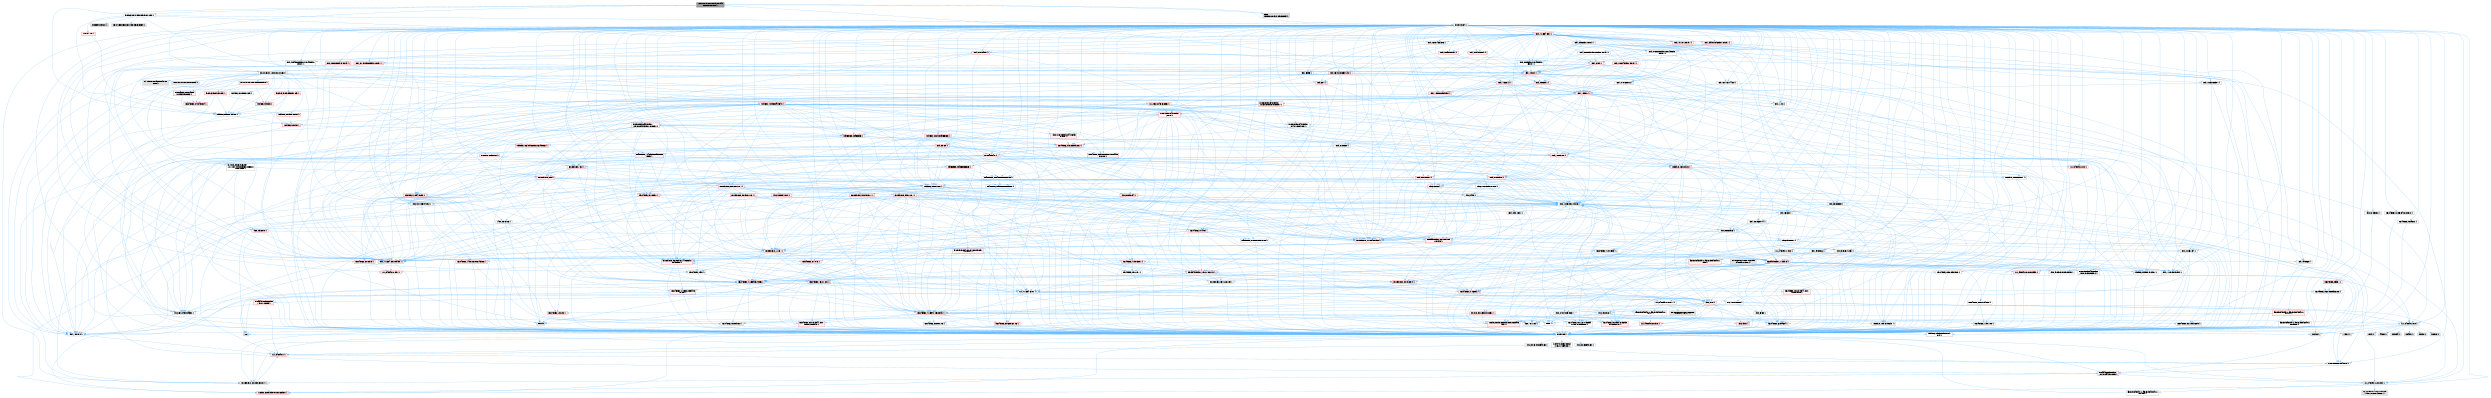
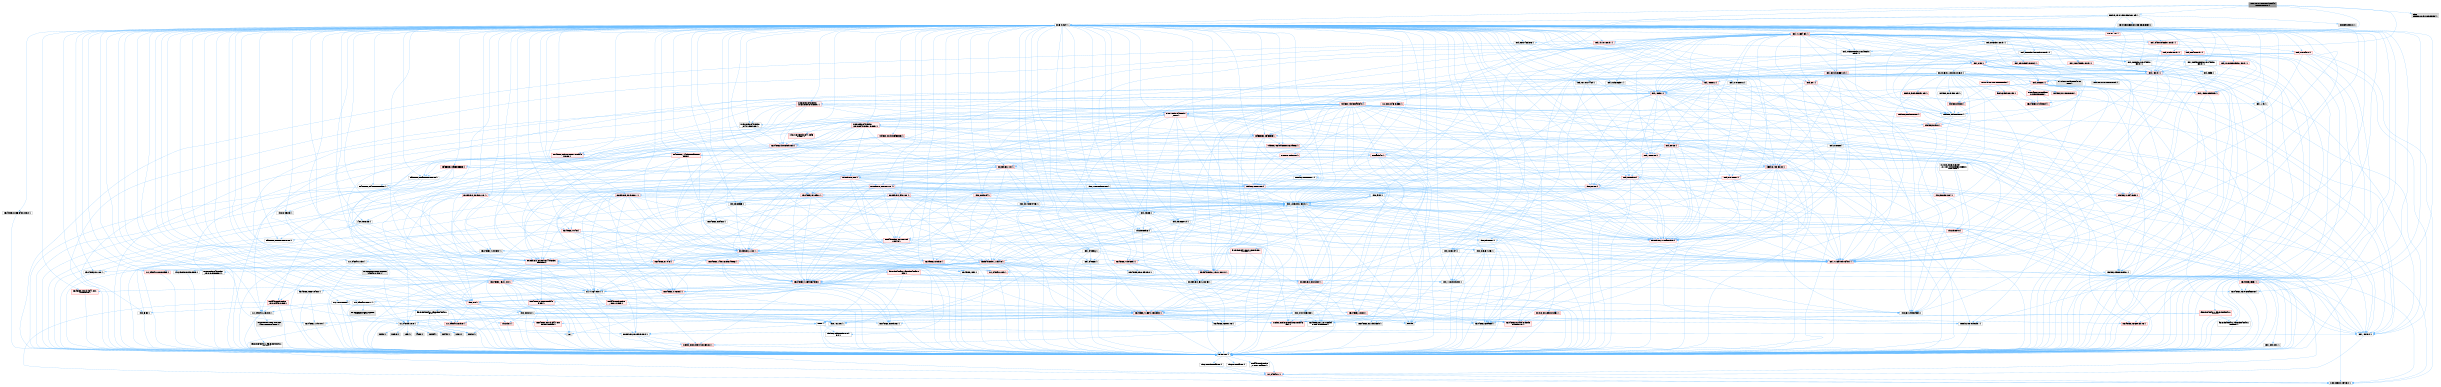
none -> (2064, 93)
(2078, 167) -> none
(2224, 370) -> (1041, 379)
